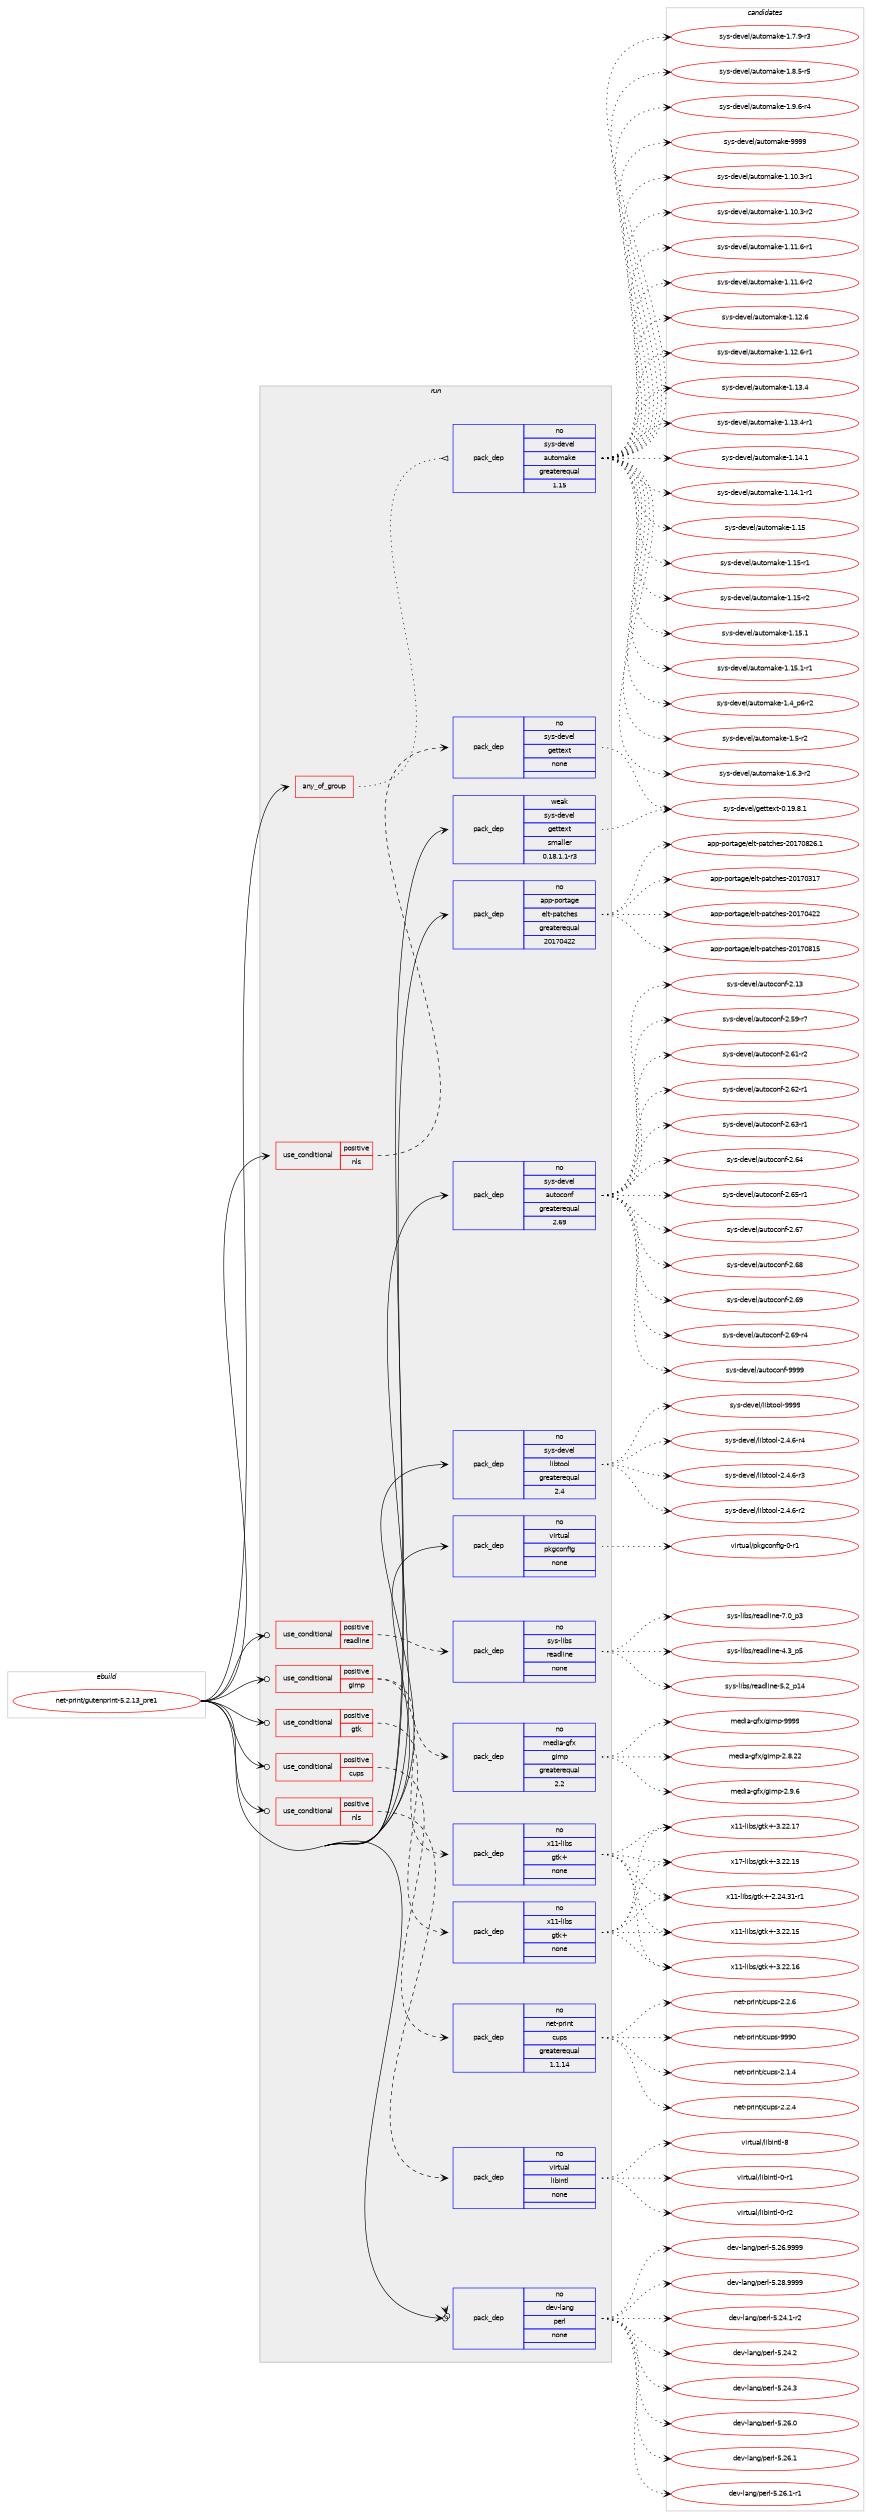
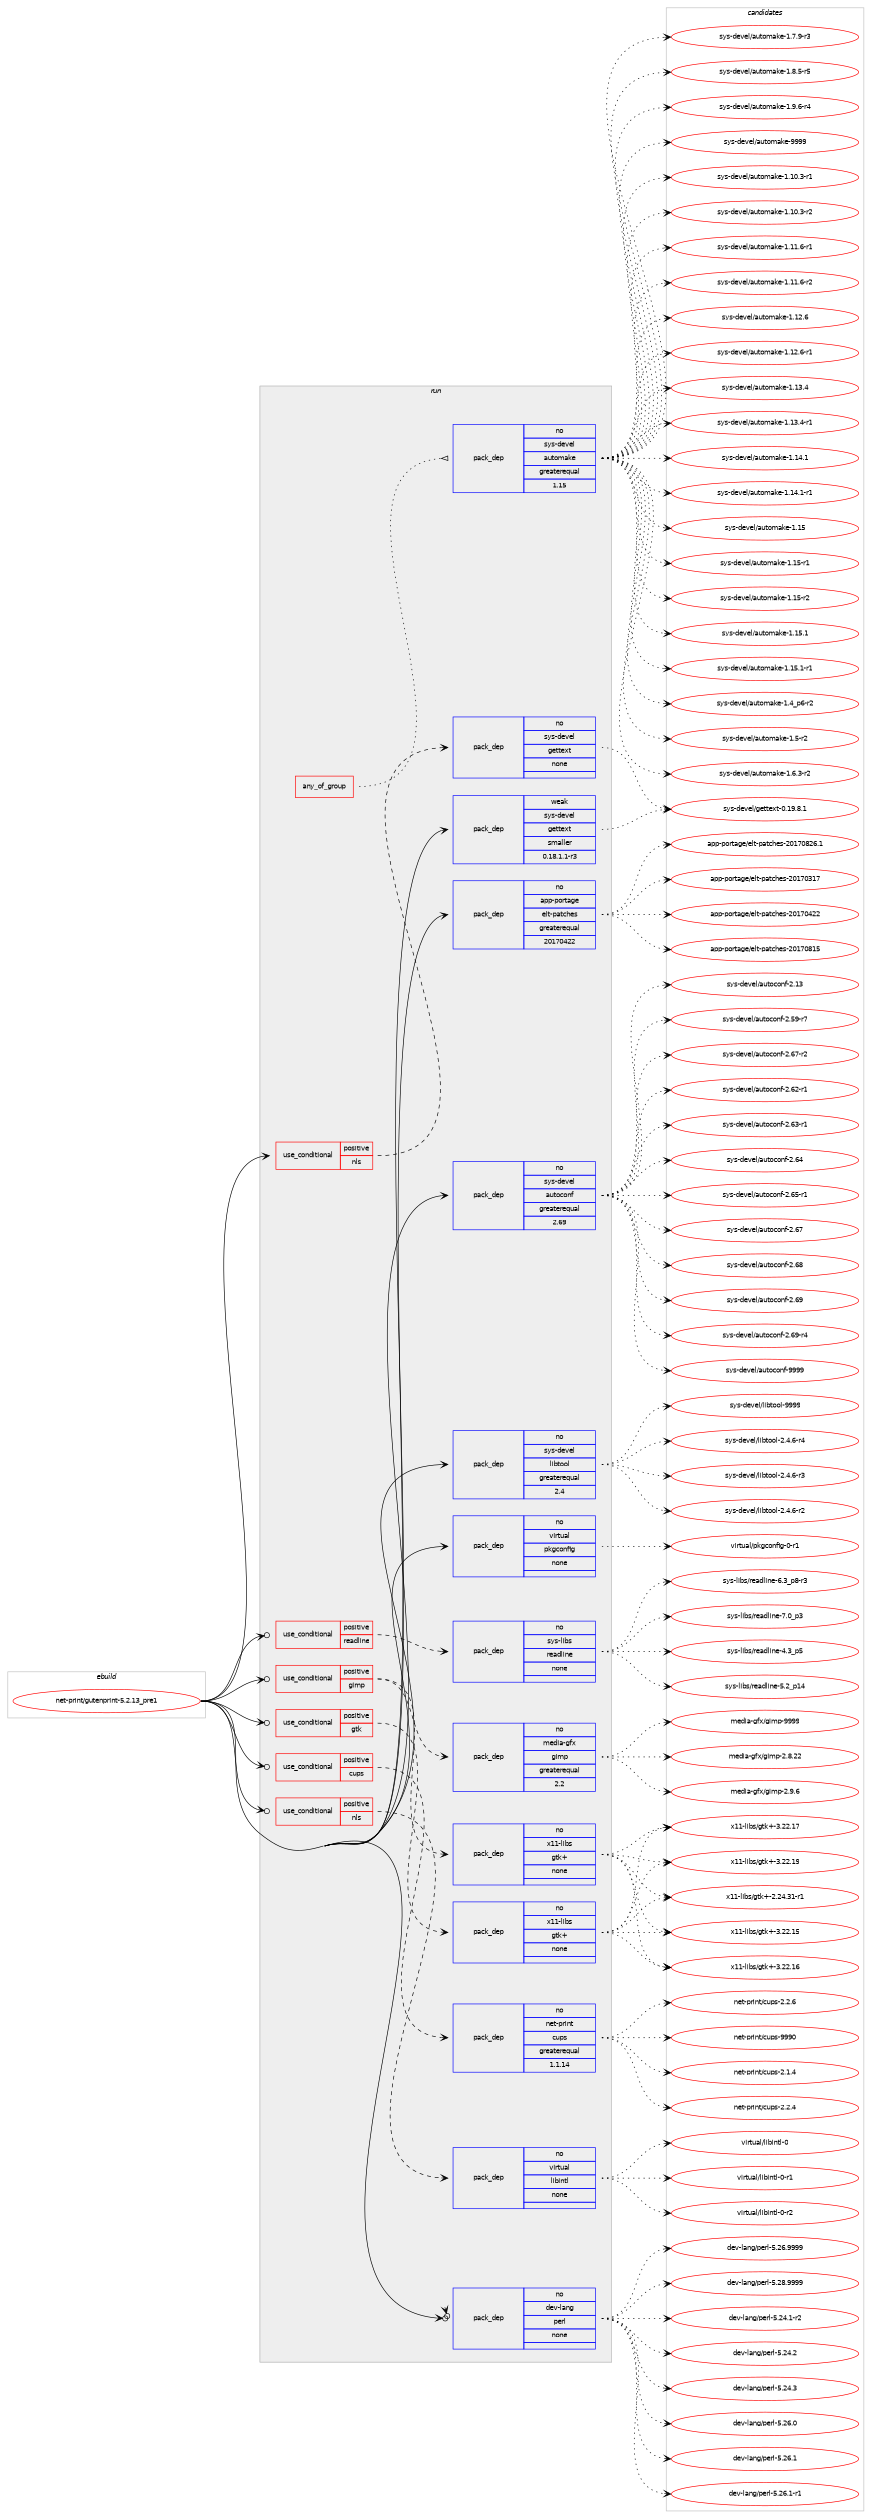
(765, 1055) -> (765, 1055)
(245, 1246) -> none
none -> (765, 1581)
(765, 1862) -> (765, 1862)
(765, 2143) -> (765, 2143)
